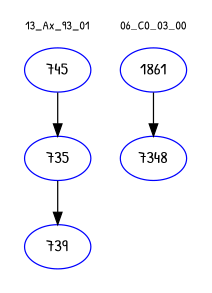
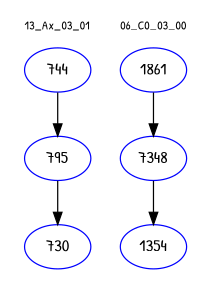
(58, 26) -> (58, 26)
(58, 70) -> (58, 70)
(58, 158) -> (58, 158)
(58, 247) -> (58, 247)
none -> (153, 247)
